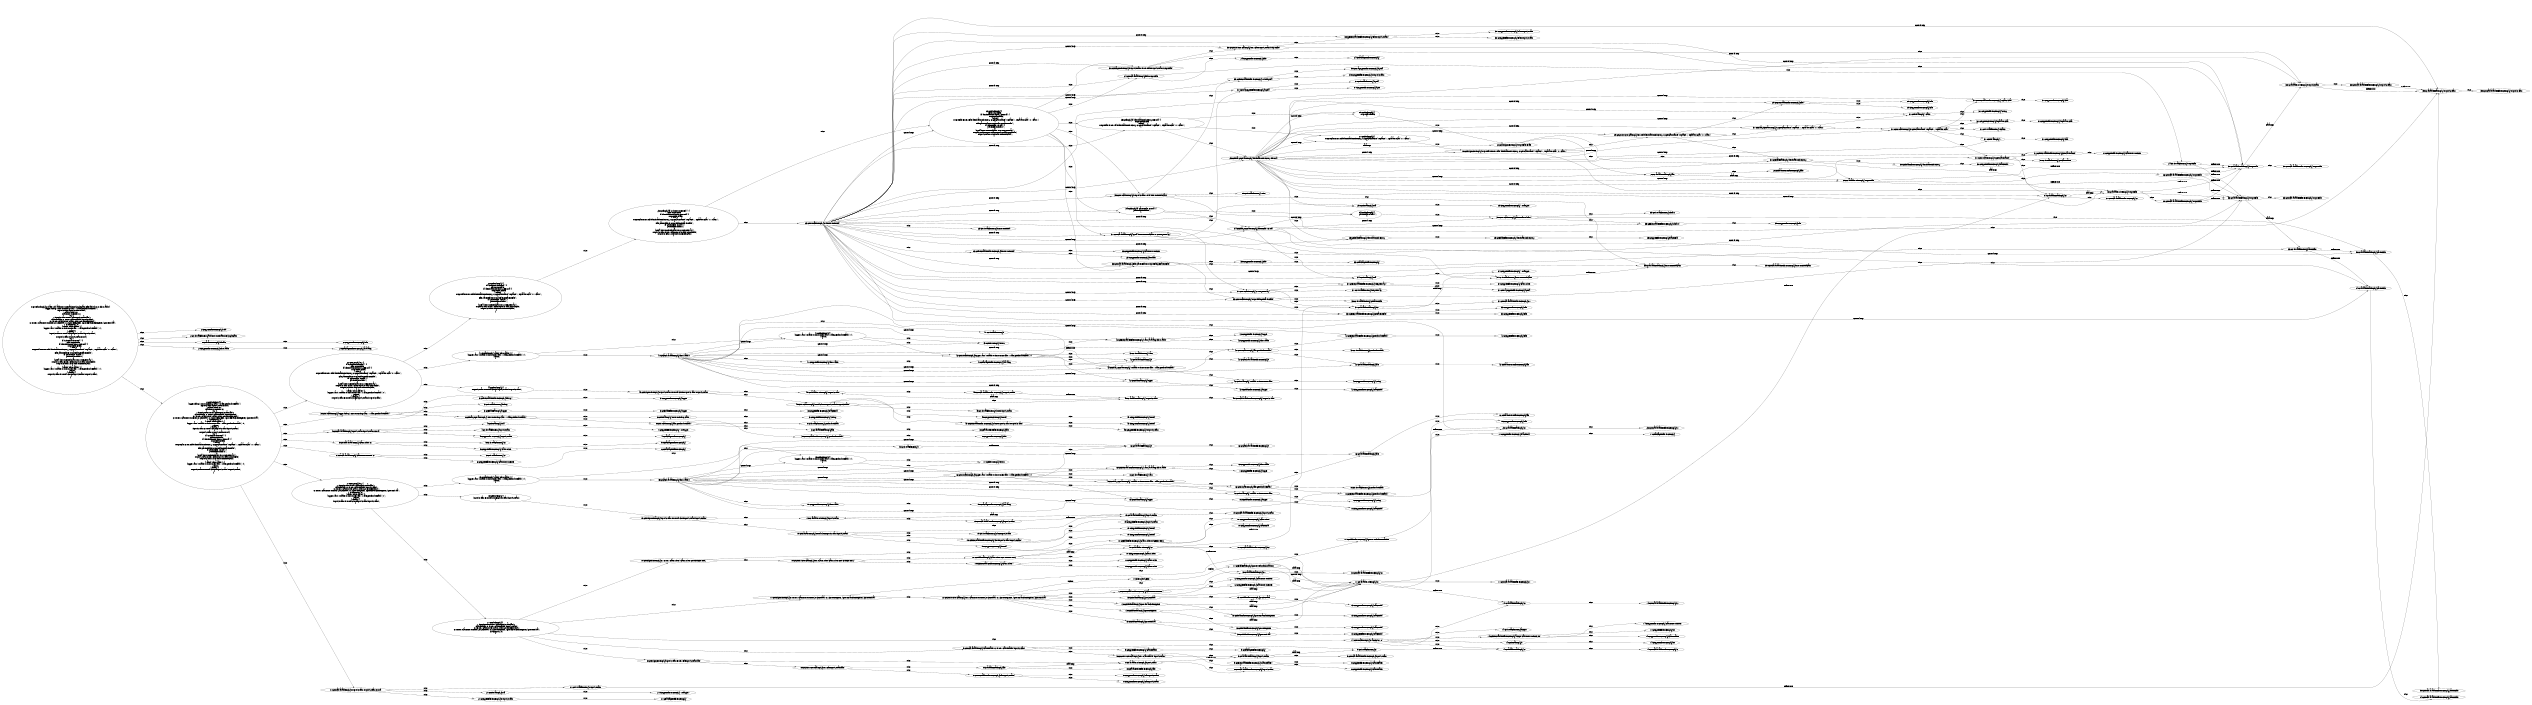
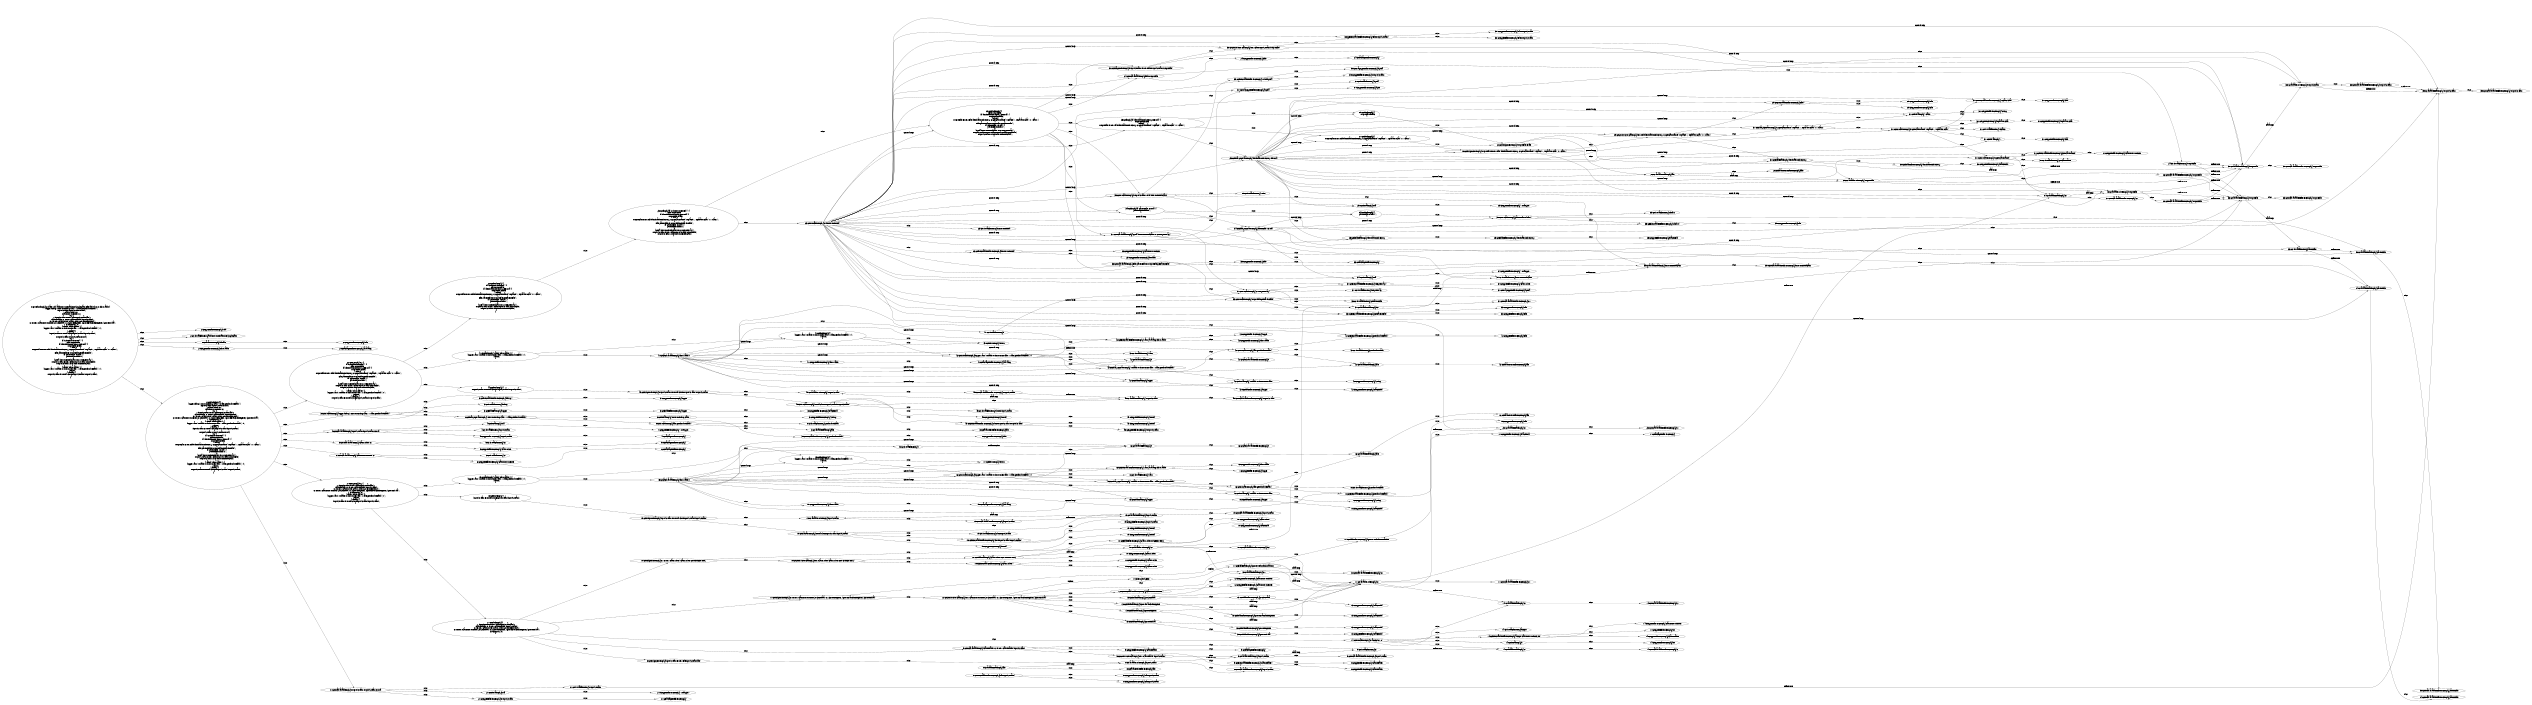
(1367, 145) -> (1367, 145)
(1016, 293) -> (1114, 296)
(994, 445) -> (994, 445)
(823, 668) -> none
